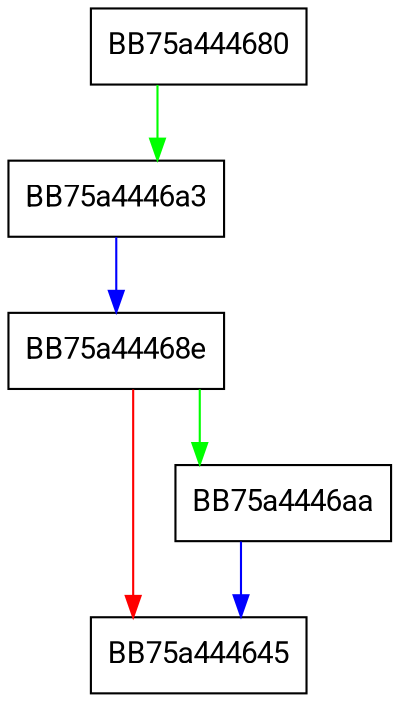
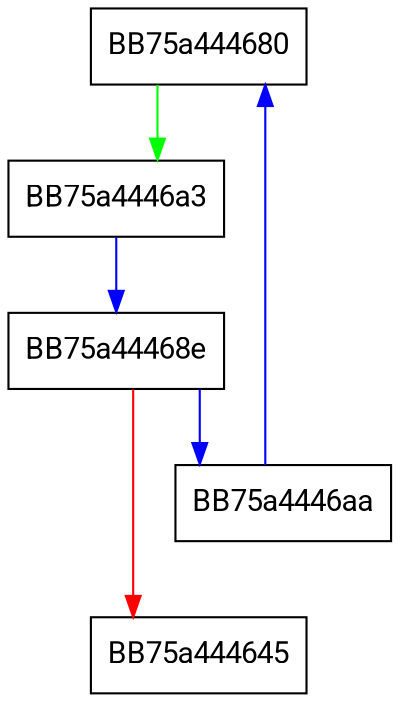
(200, 416) -> (200, 416)
(241, 568) -> (265, 285)
